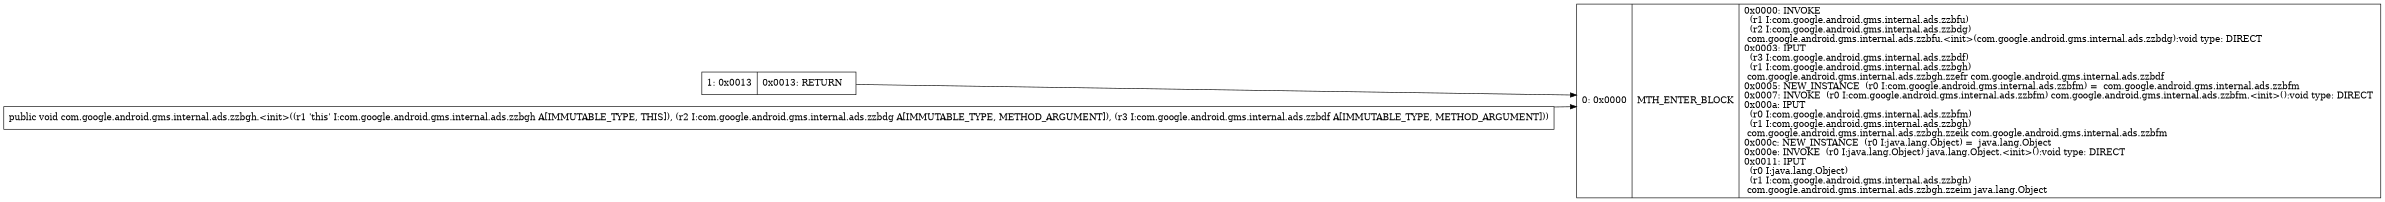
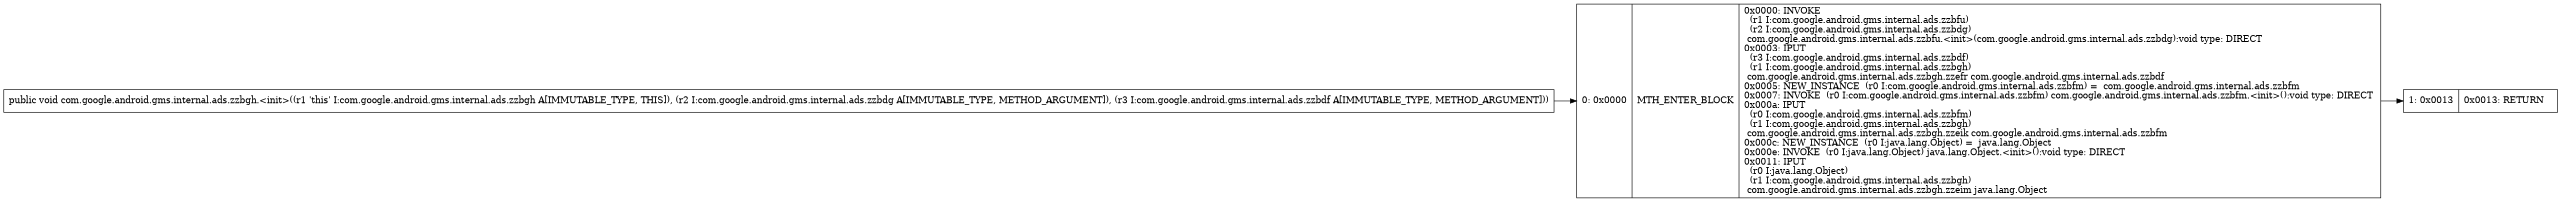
(1213, 90) -> (2389, 101)
